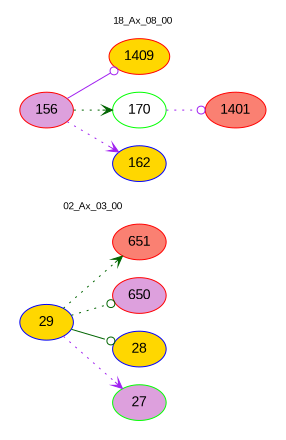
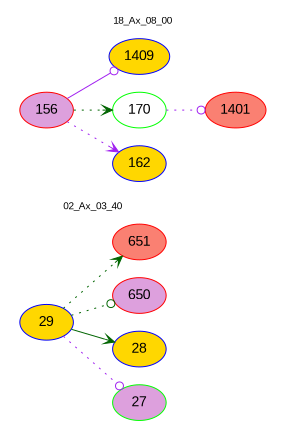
(139, 57) -> (139, 57)
(93, 207) -> (93, 207)
(88, 334) -> (88, 334)
(90, 360) -> (90, 360)
